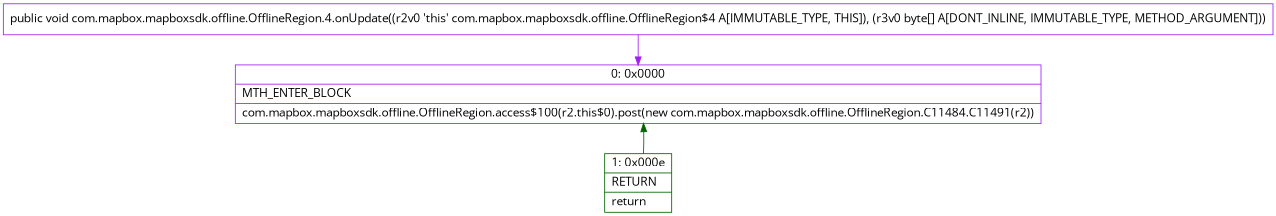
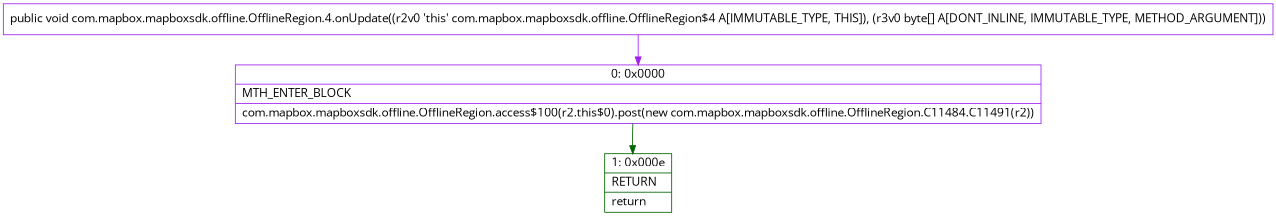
(644, 143) -> (633, 134)
